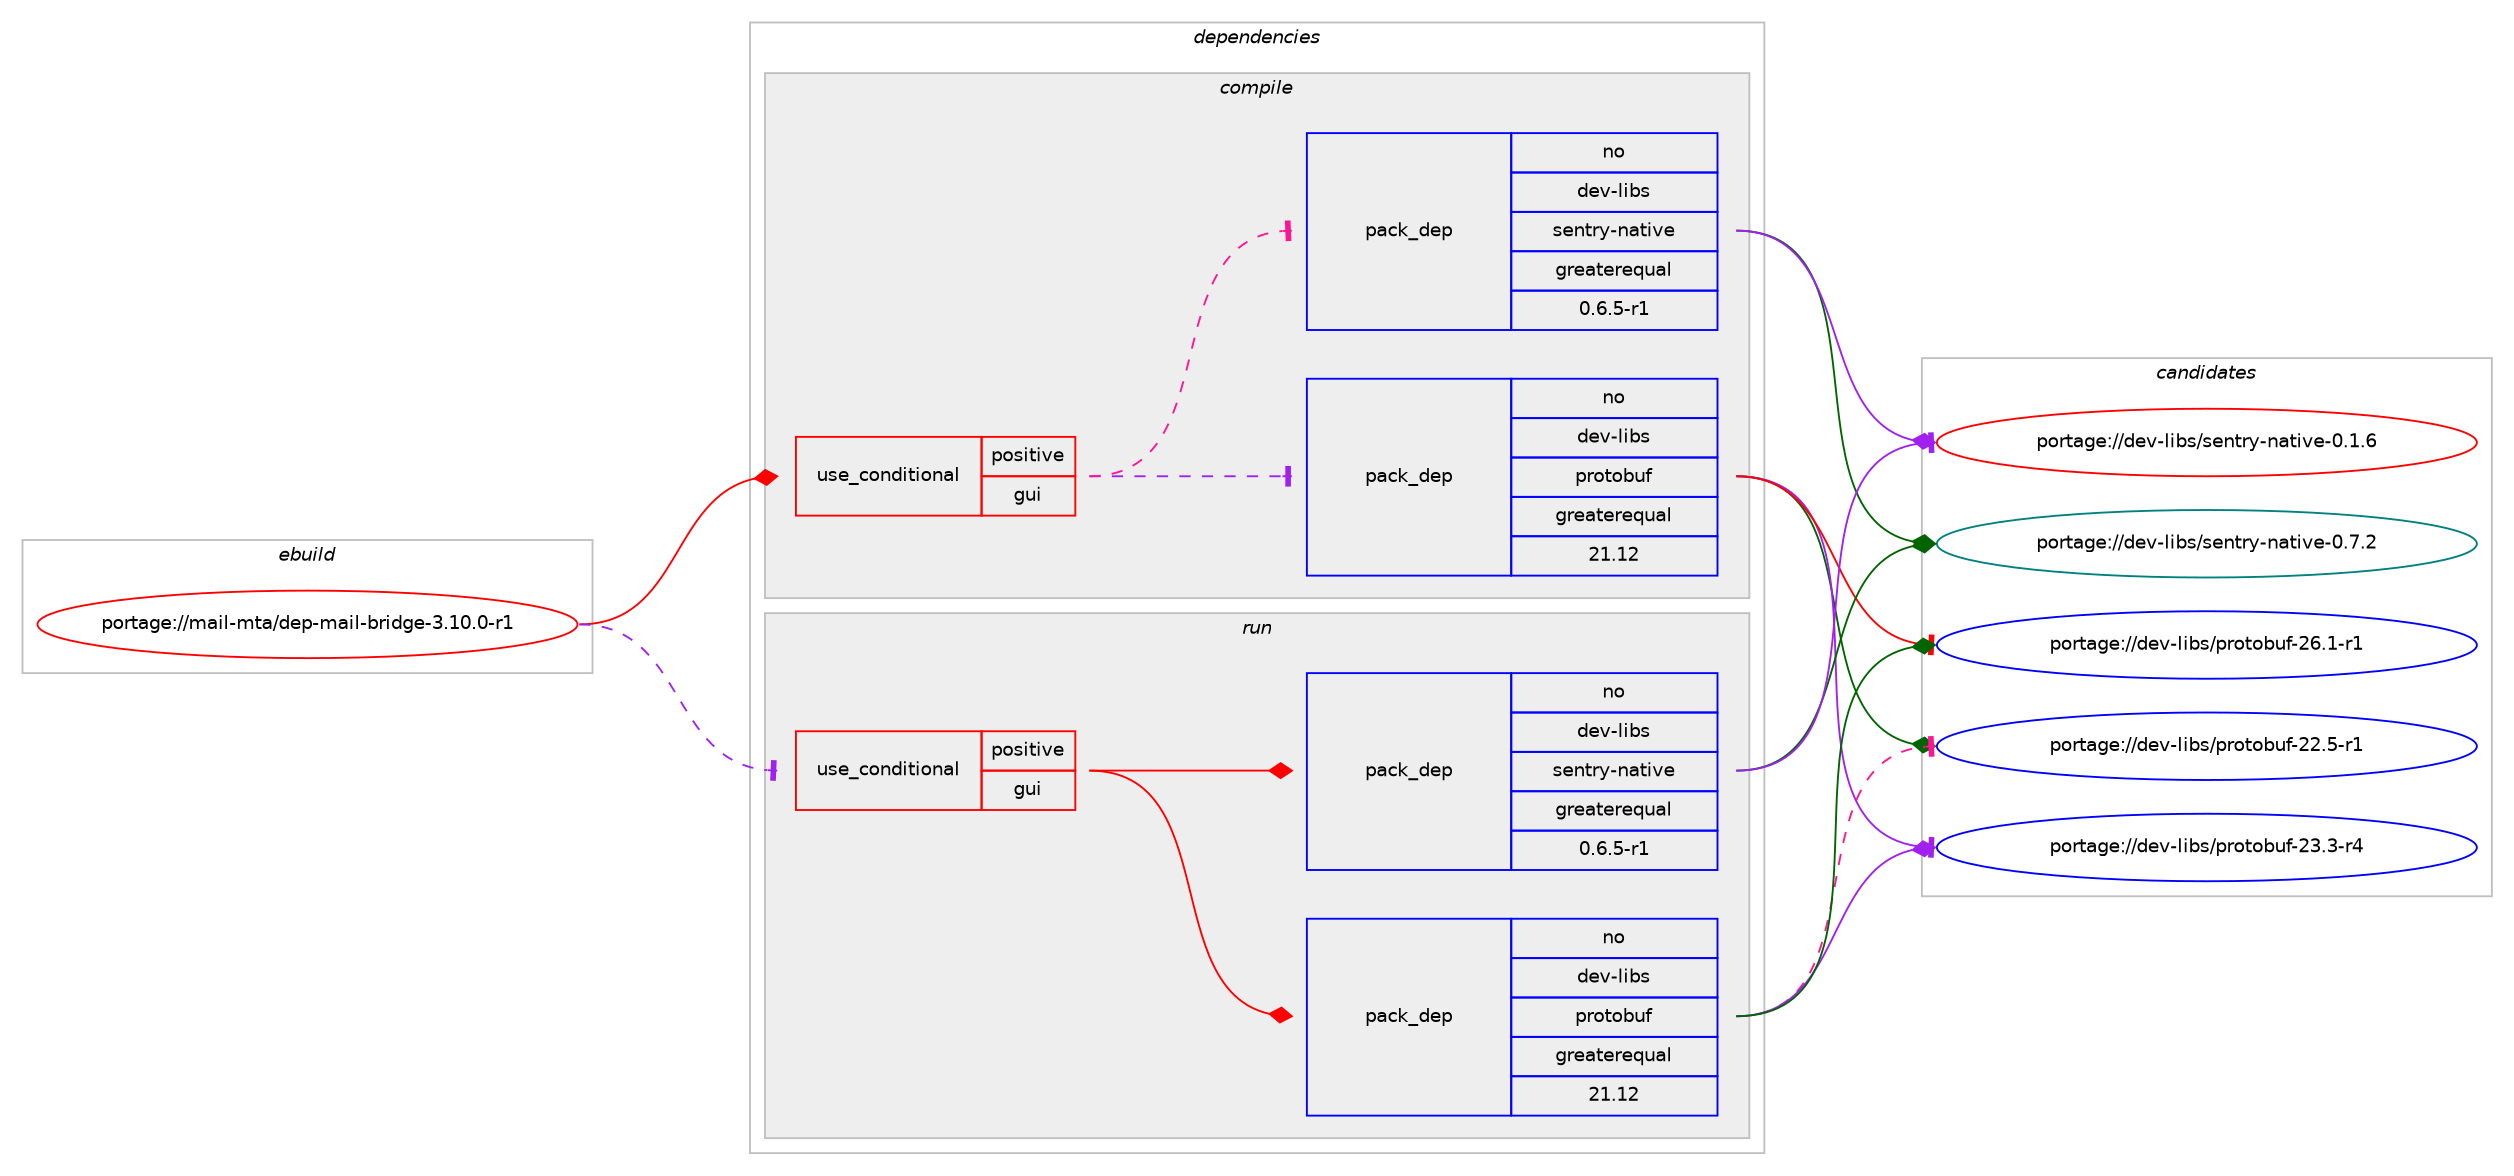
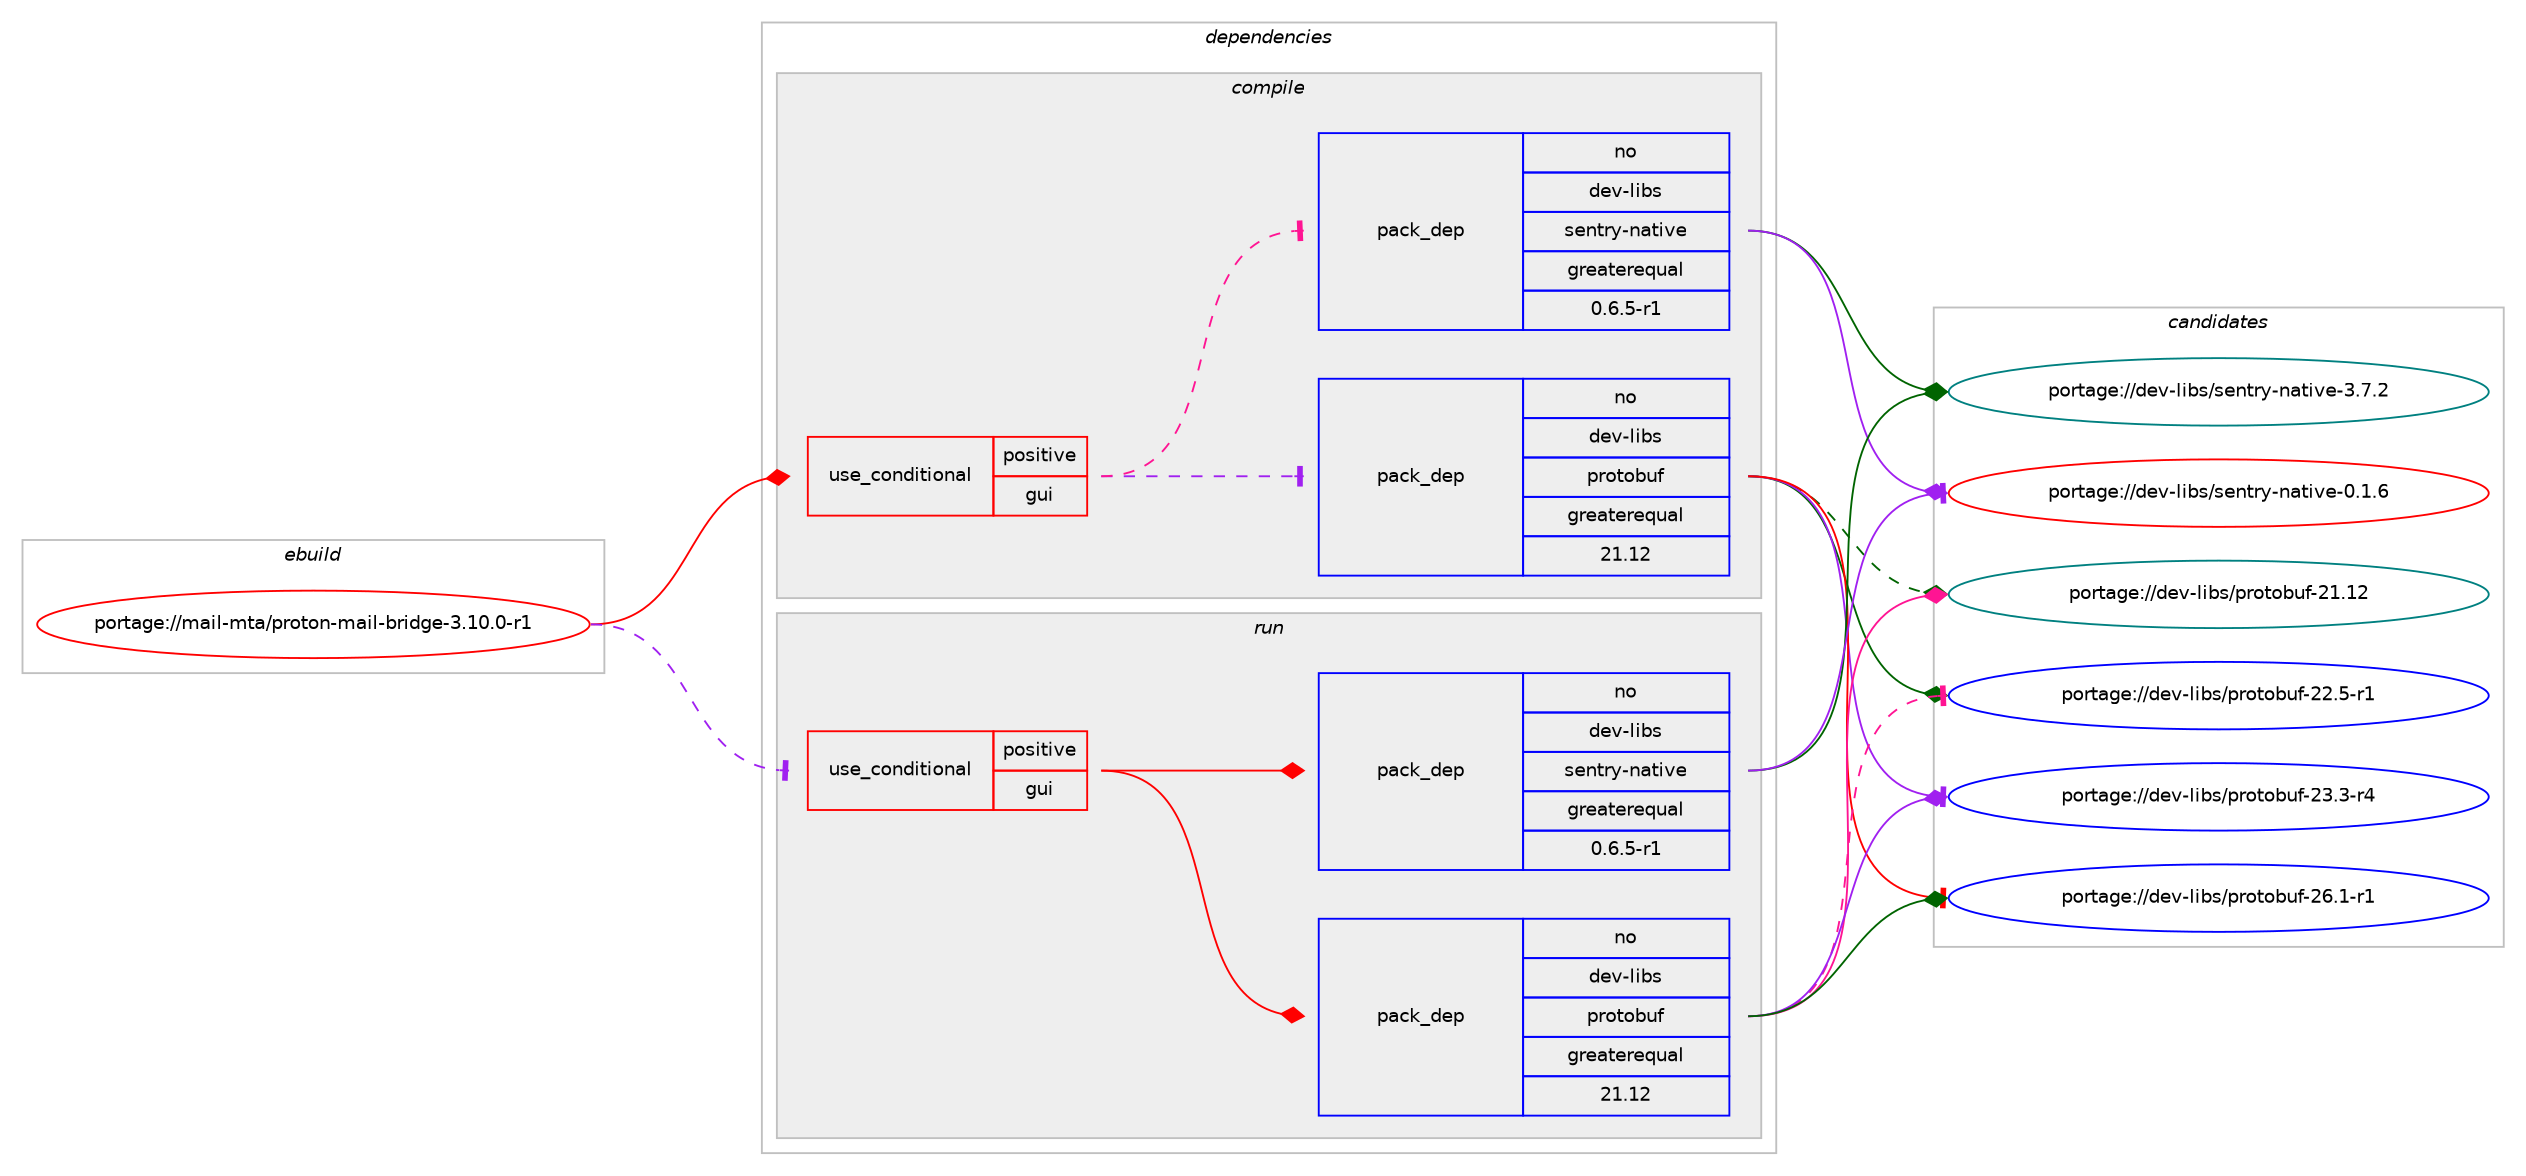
(2207, 544) -> (2219, 392)
none -> (2219, 594)
(308, 624) -> (313, 624)
